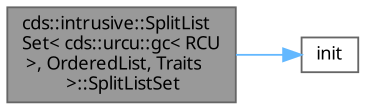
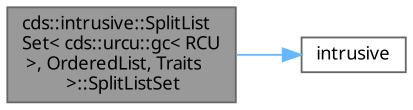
(330, 55) -> (354, 55)
